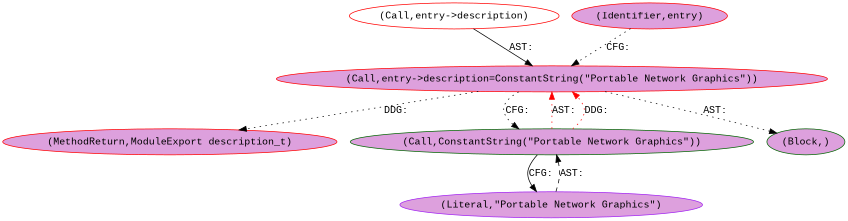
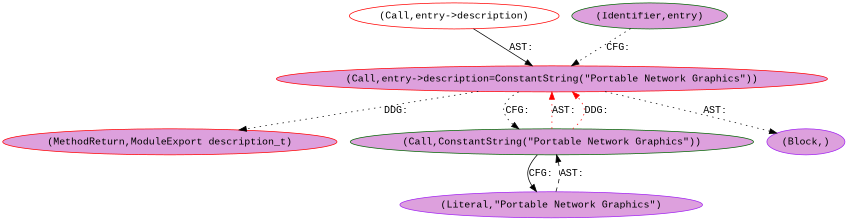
(650, 16) -> (650, 16)
(806, 142) -> (806, 142)
